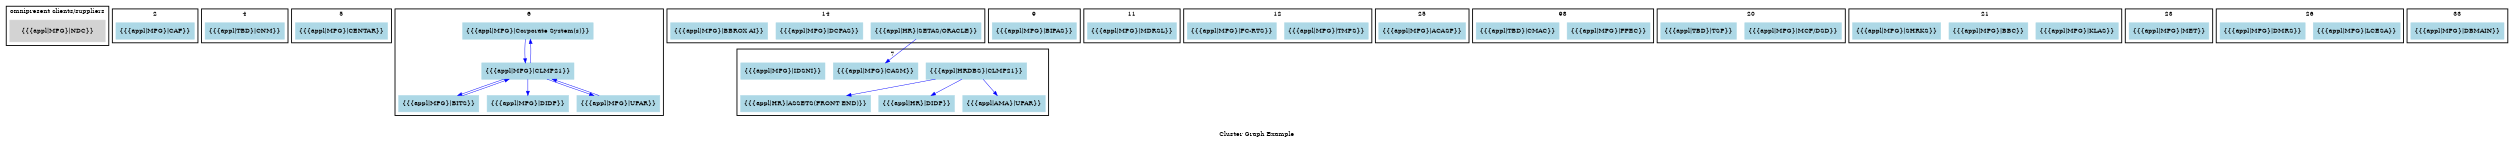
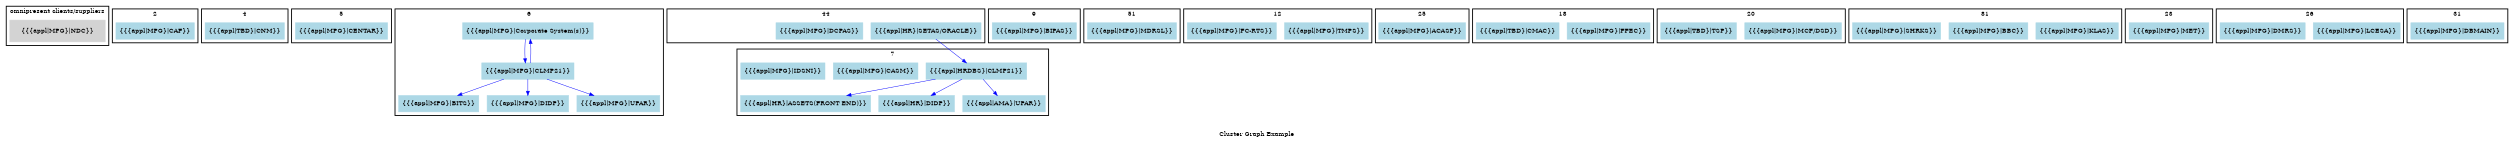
(826, 14) -> (826, 14)
(1132, 14) -> (1132, 14)
(1563, 14) -> (1563, 14)
(1985, 14) -> (1985, 14)
(2457, 14) -> (2457, 14)
(719, 31) -> none
(900, 52) -> (952, 52)
(484, 88) -> none
(578, 88) -> none
